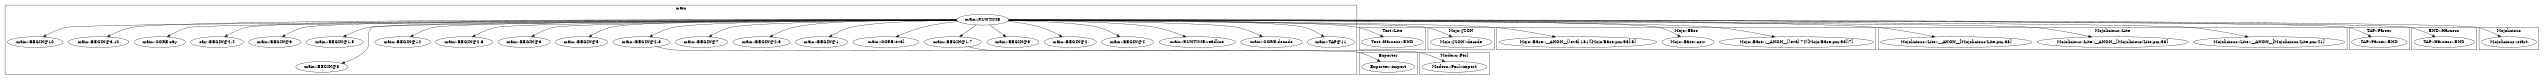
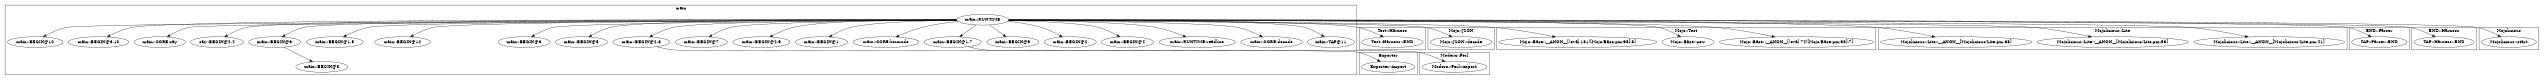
(640, 22) -> (297, 54)
(1392, 31) -> (1392, 31)
(1686, 31) -> (1686, 31)
(2379, 31) -> (2379, 31)
(464, 42) -> none
(886, 42) -> (886, 42)
